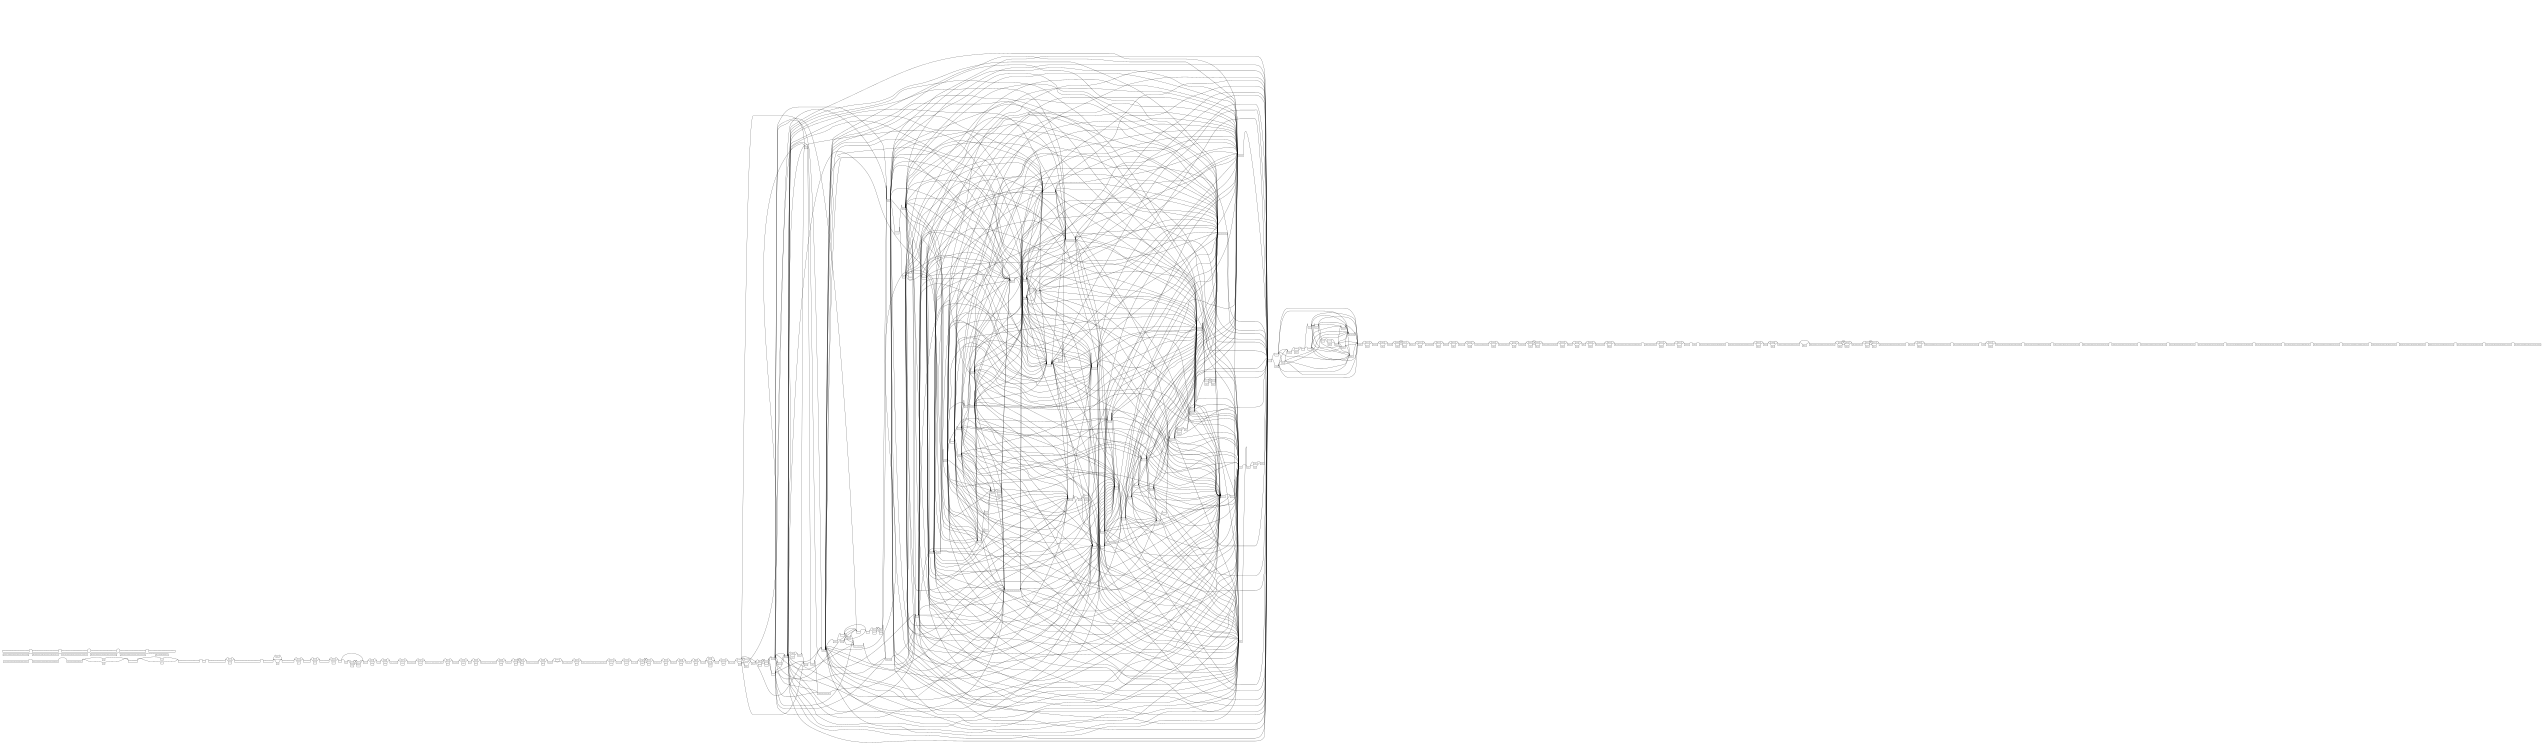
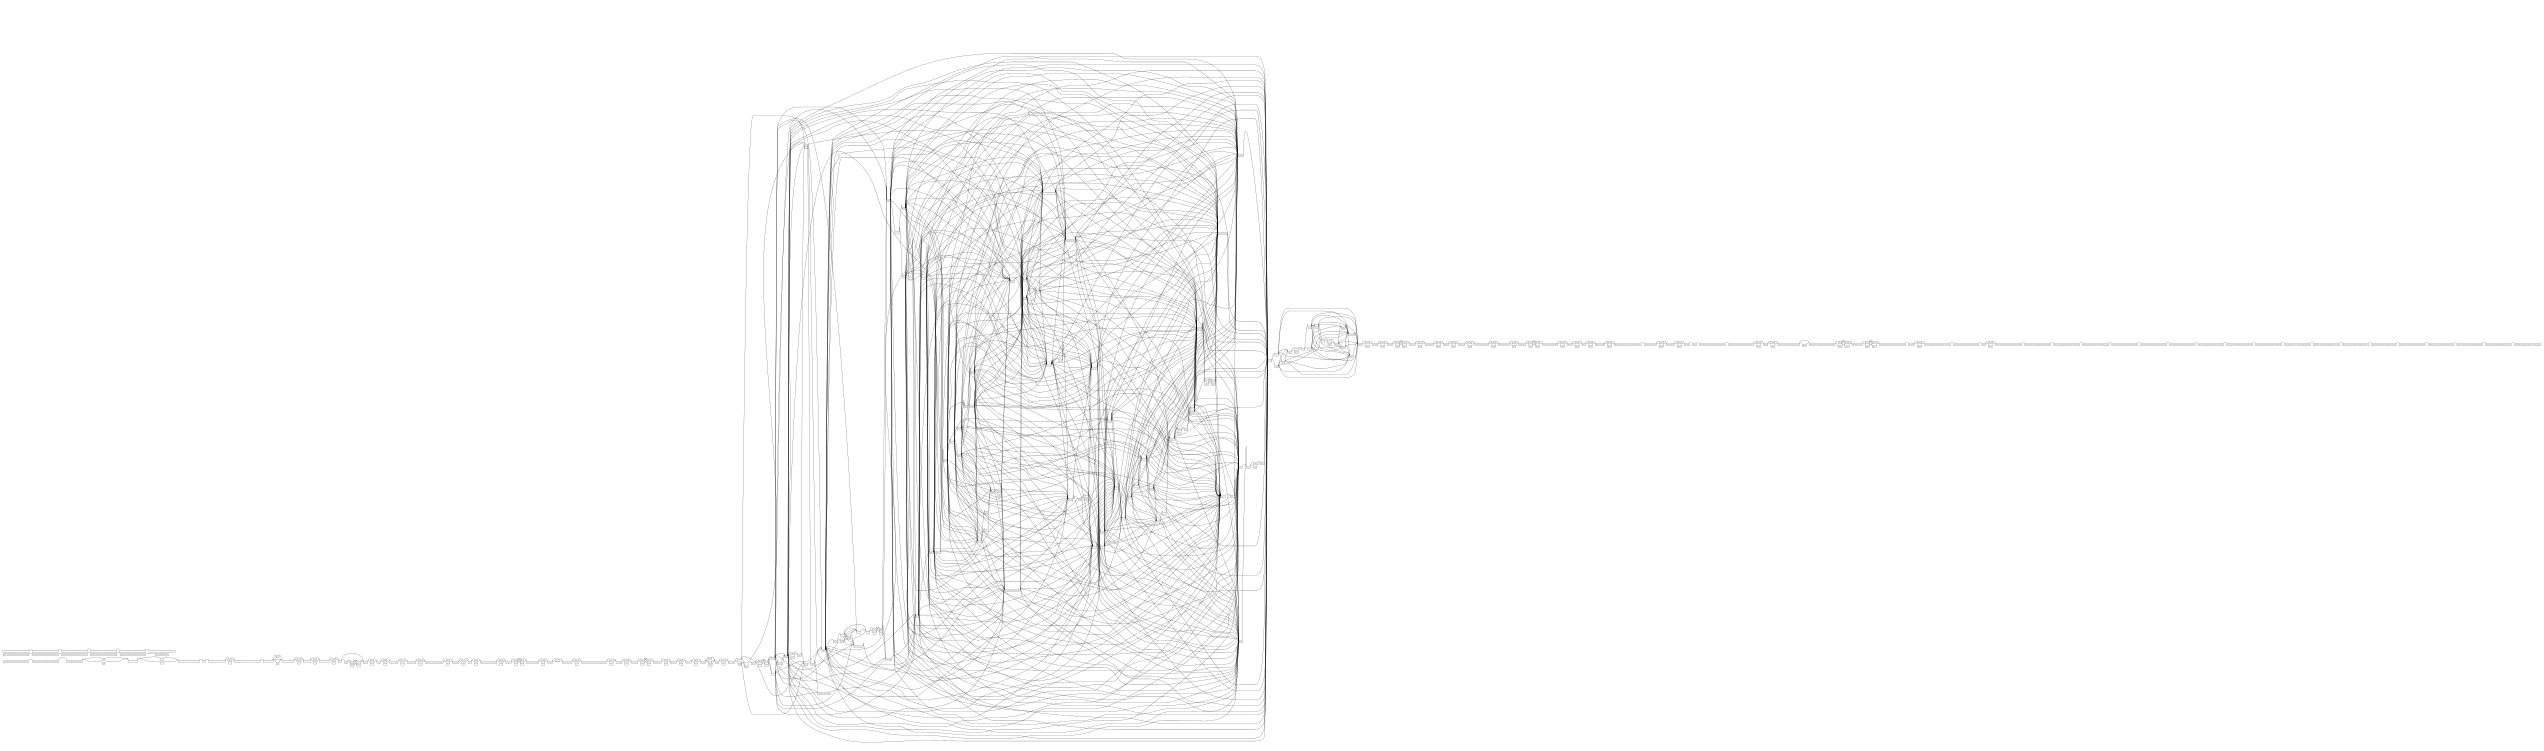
(746, 660) -> none
